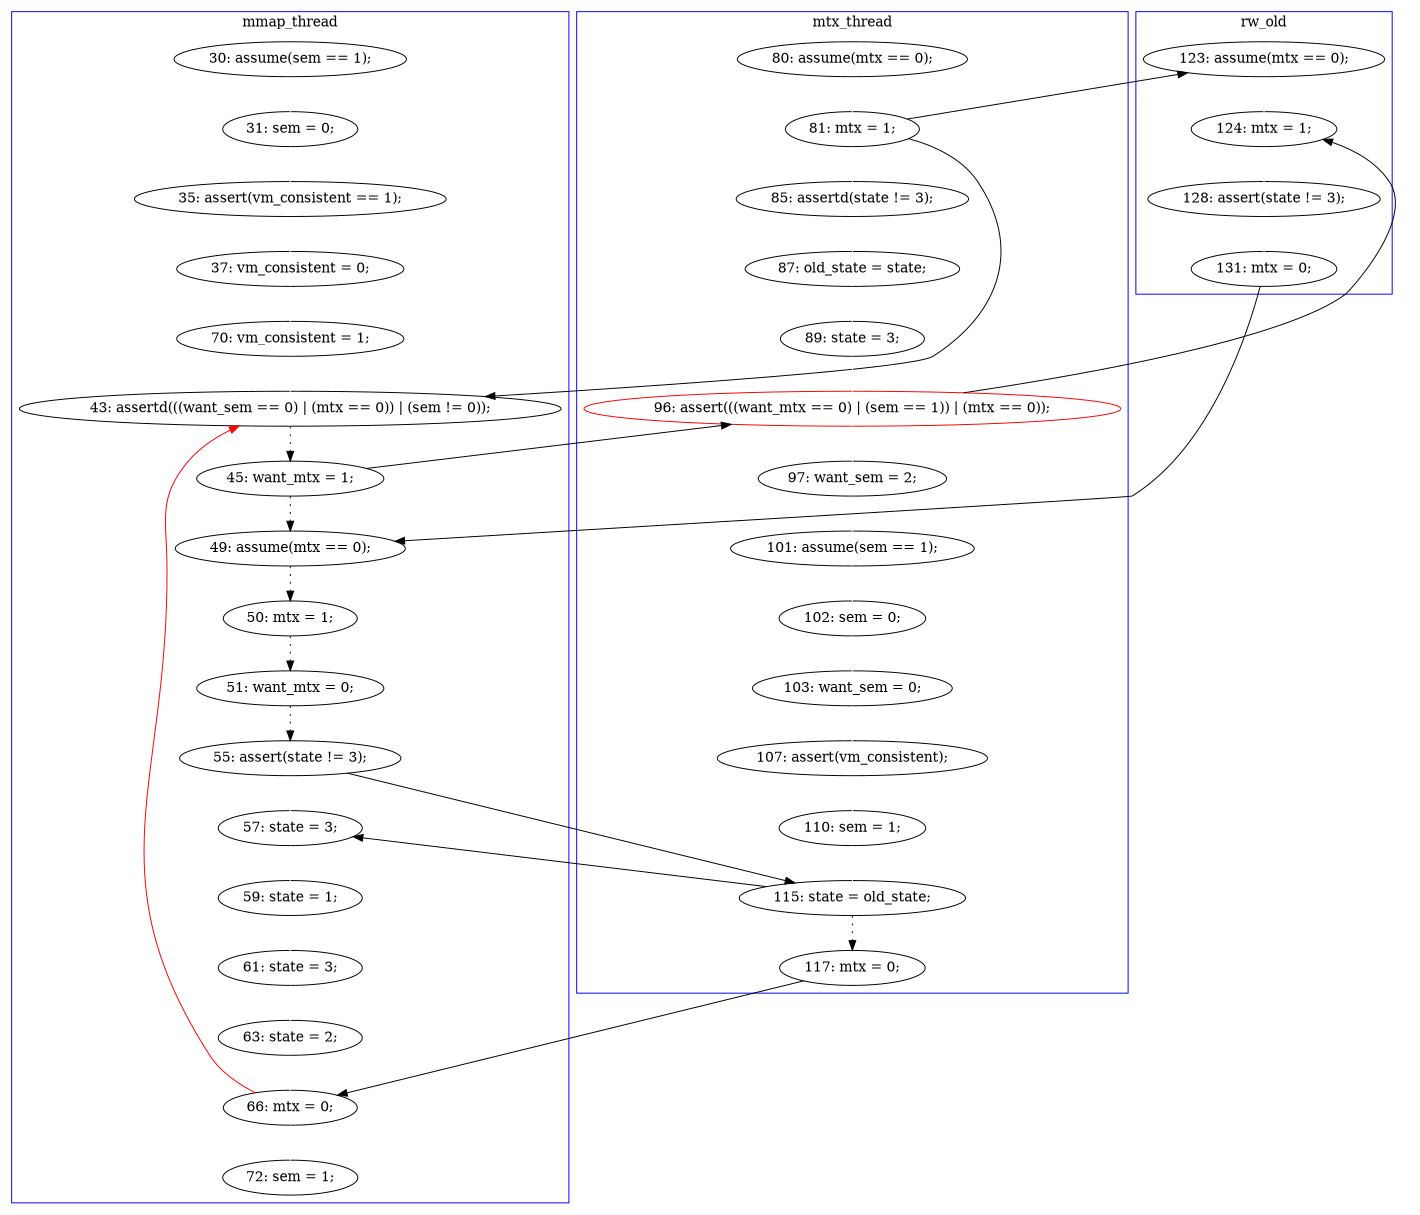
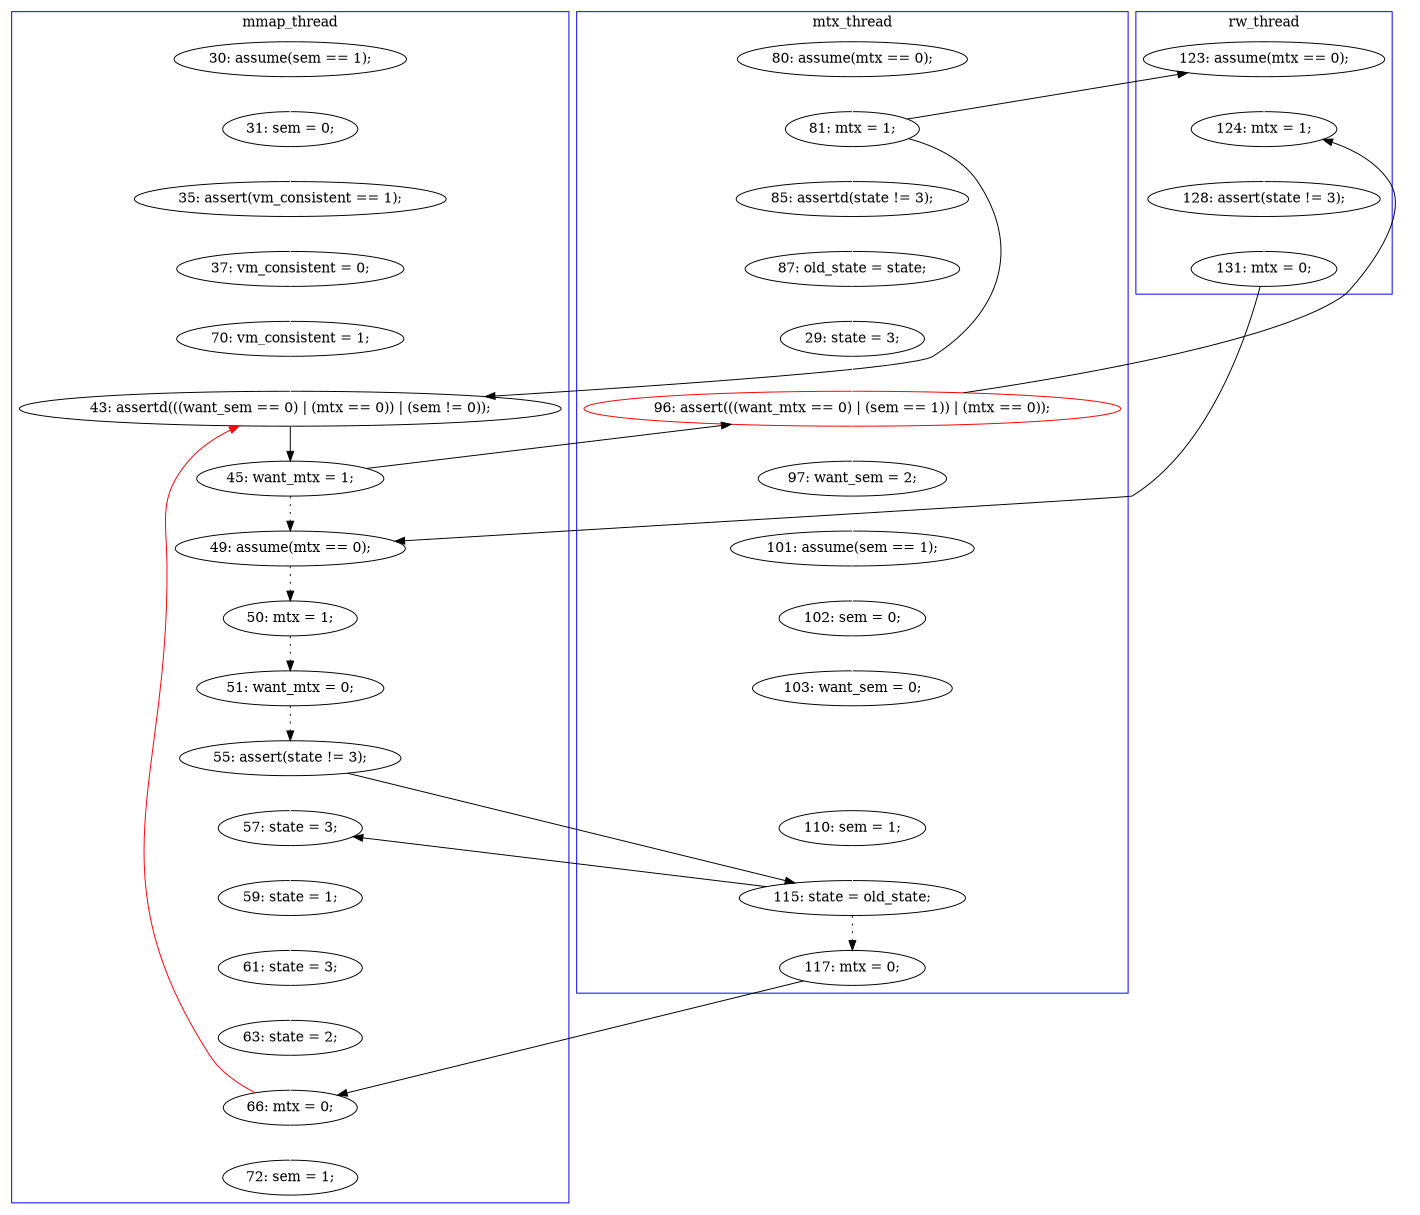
(1264, 23) -> (1264, 23)
(852, 339) -> (852, 339)
(290, 439) -> (290, 439)
(852, 758) -> none
